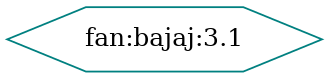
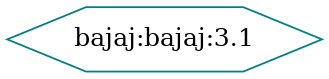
(165, 39) -> (165, 39)
